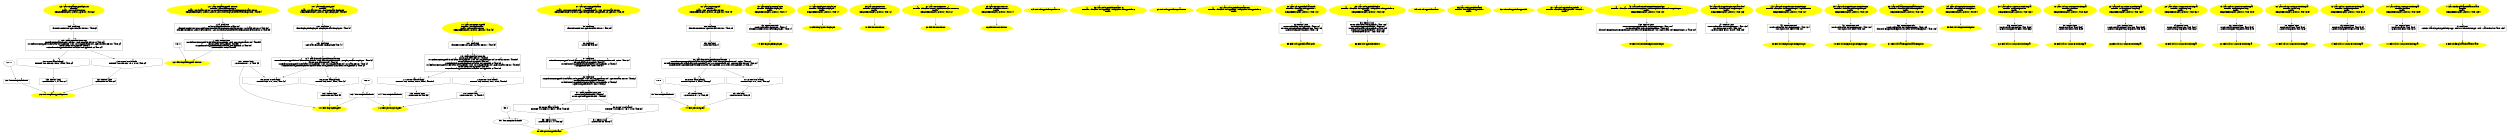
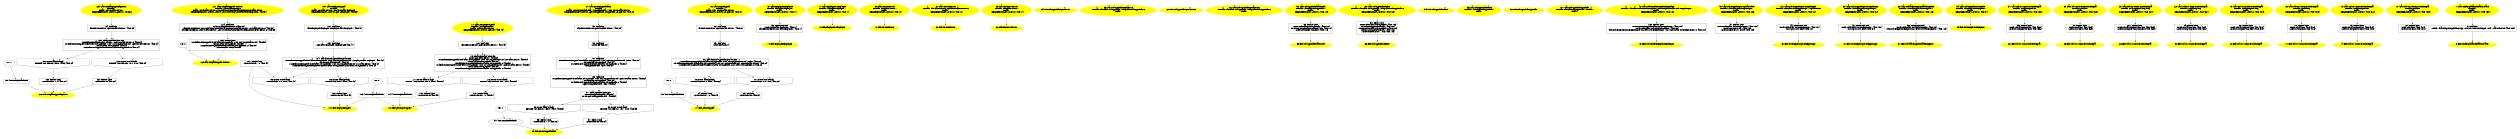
(2126, 45) -> (2135, 45)
(2403, 45) -> none
